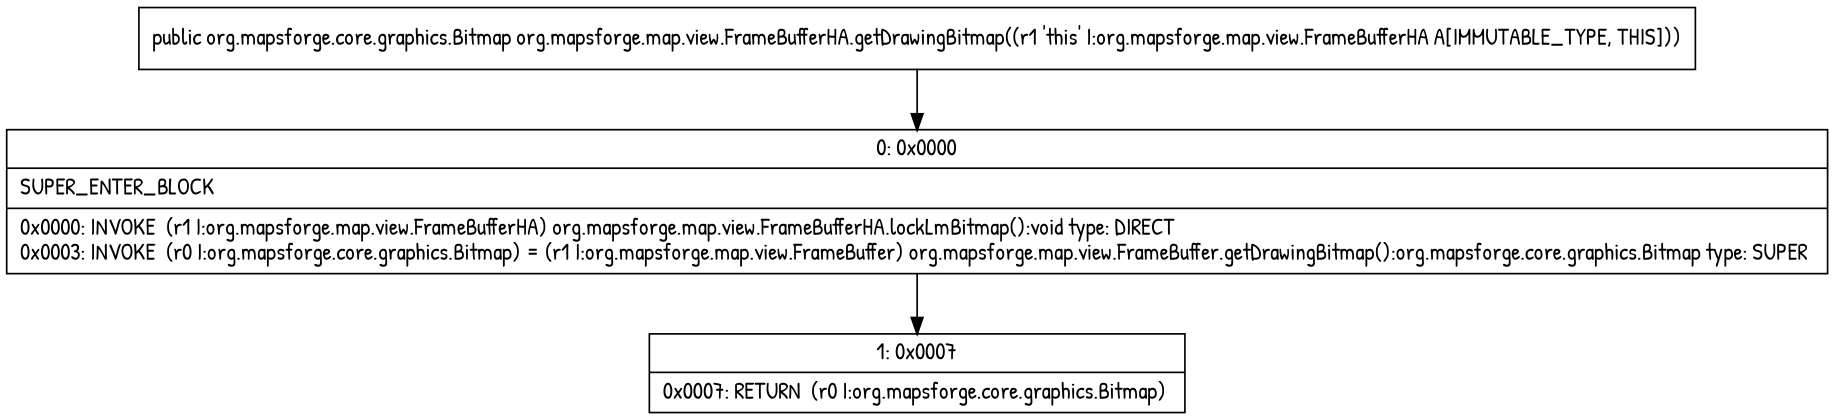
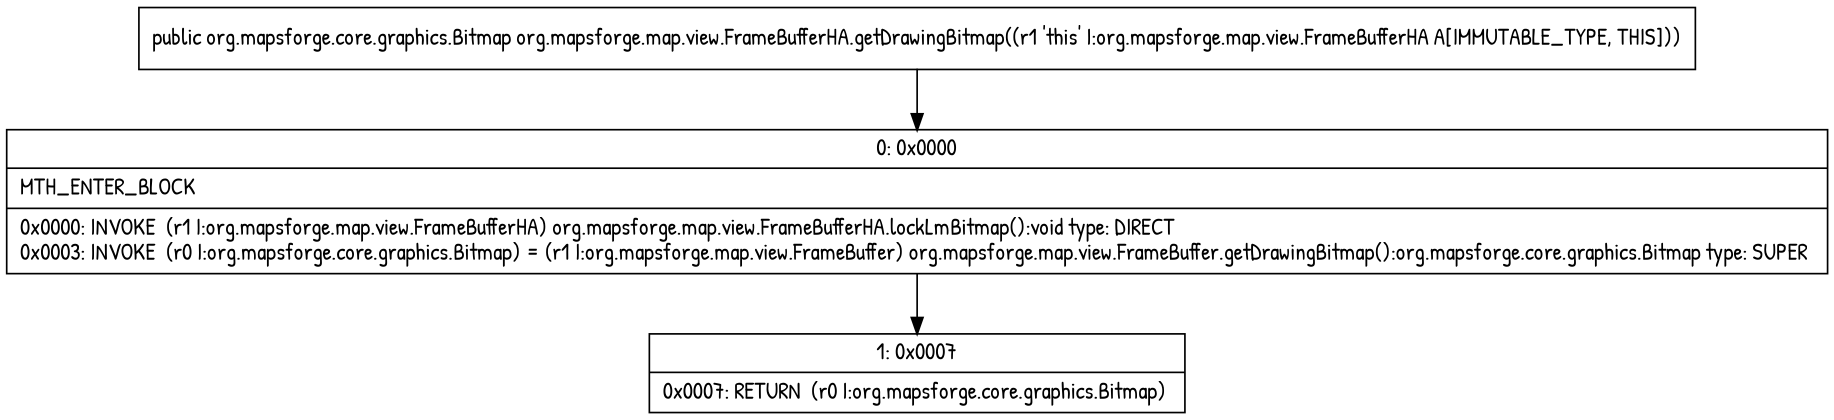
(118, 187) -> (109, 187)
